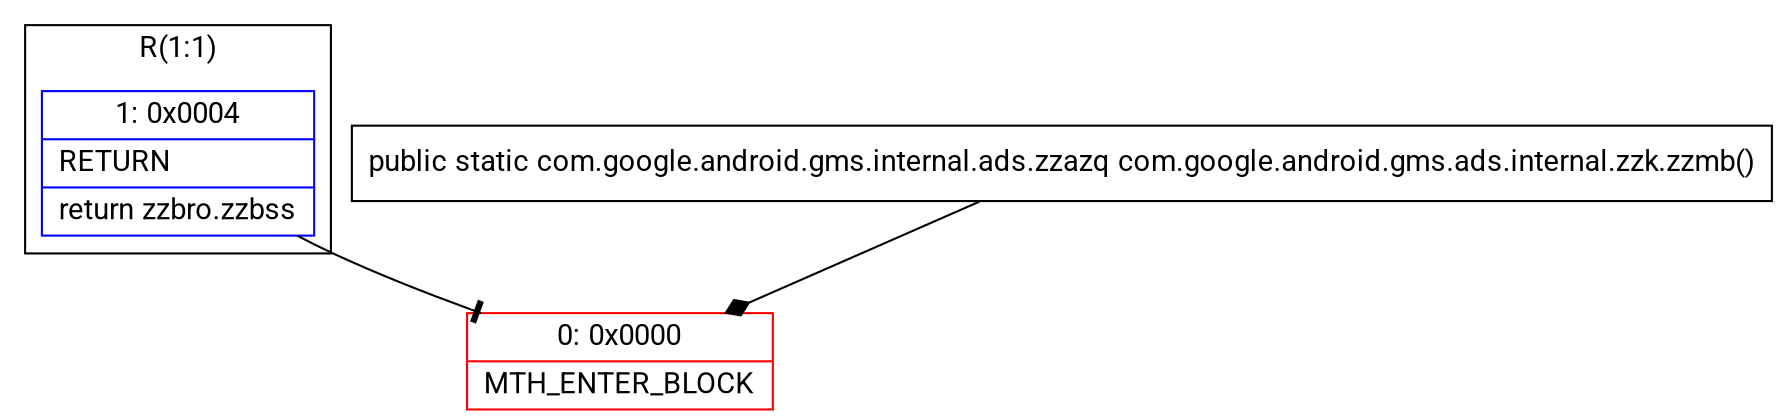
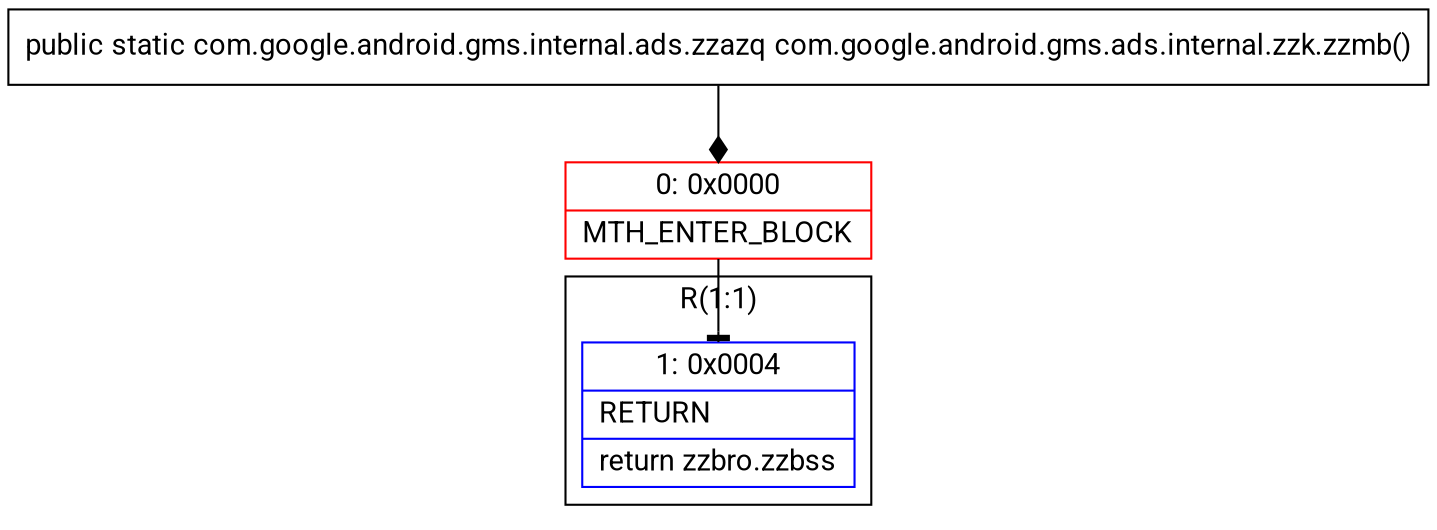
(383, 275) -> (718, 295)
